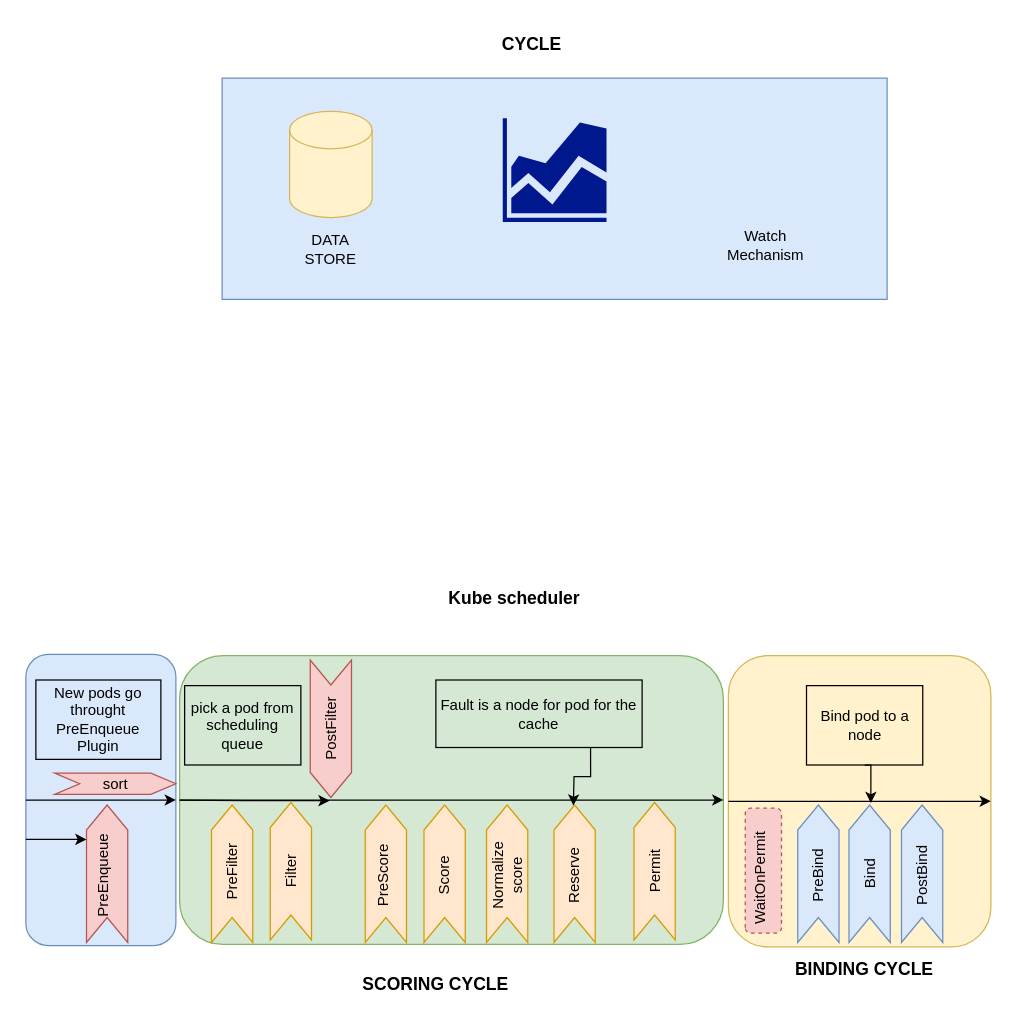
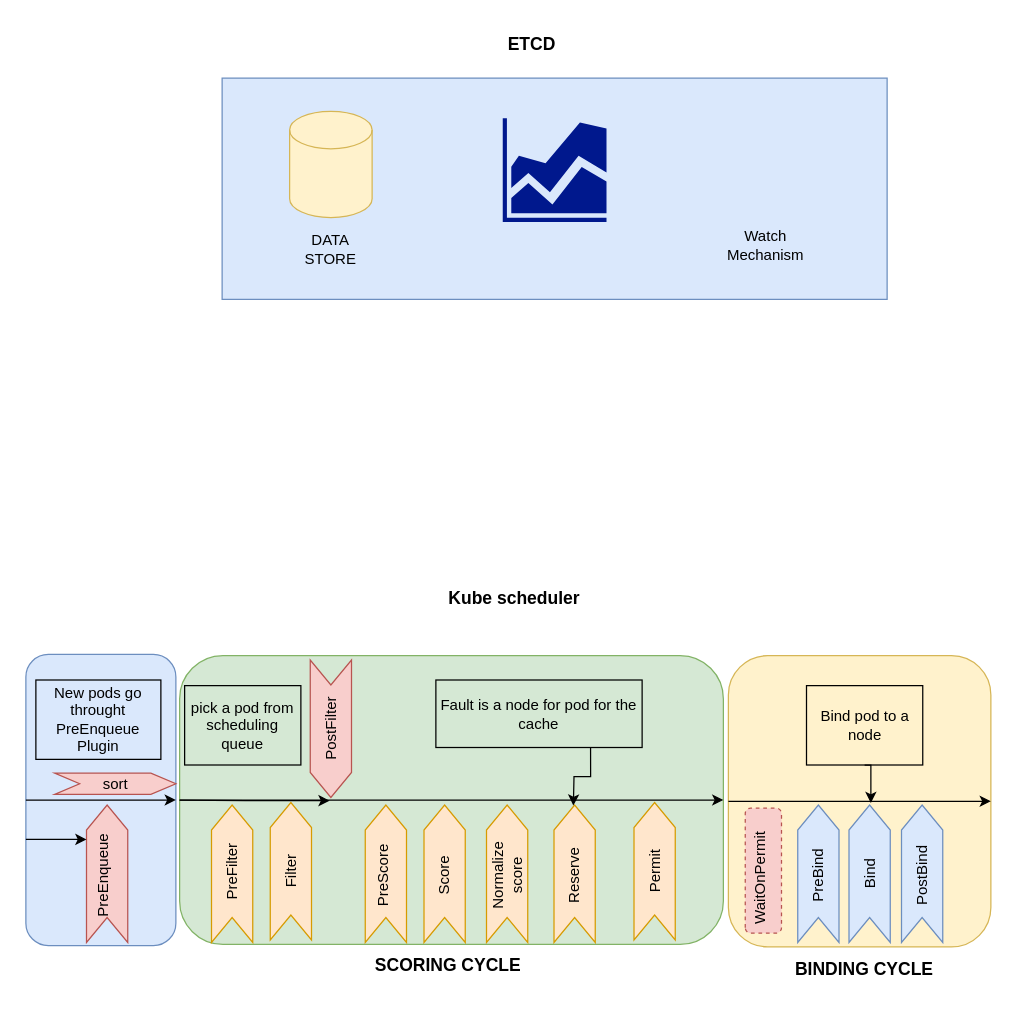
(532, 44) -> (532, 44)
(436, 984) -> (448, 966)
